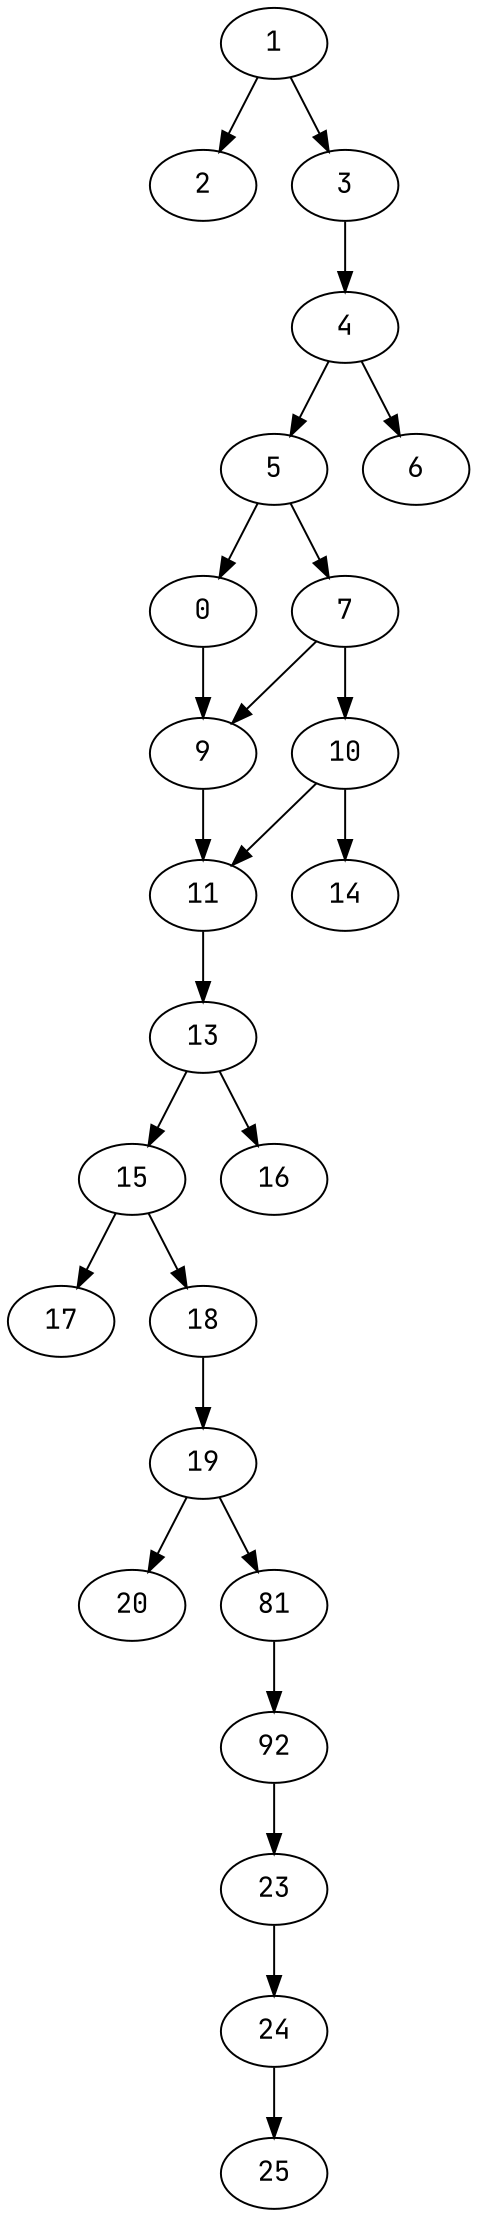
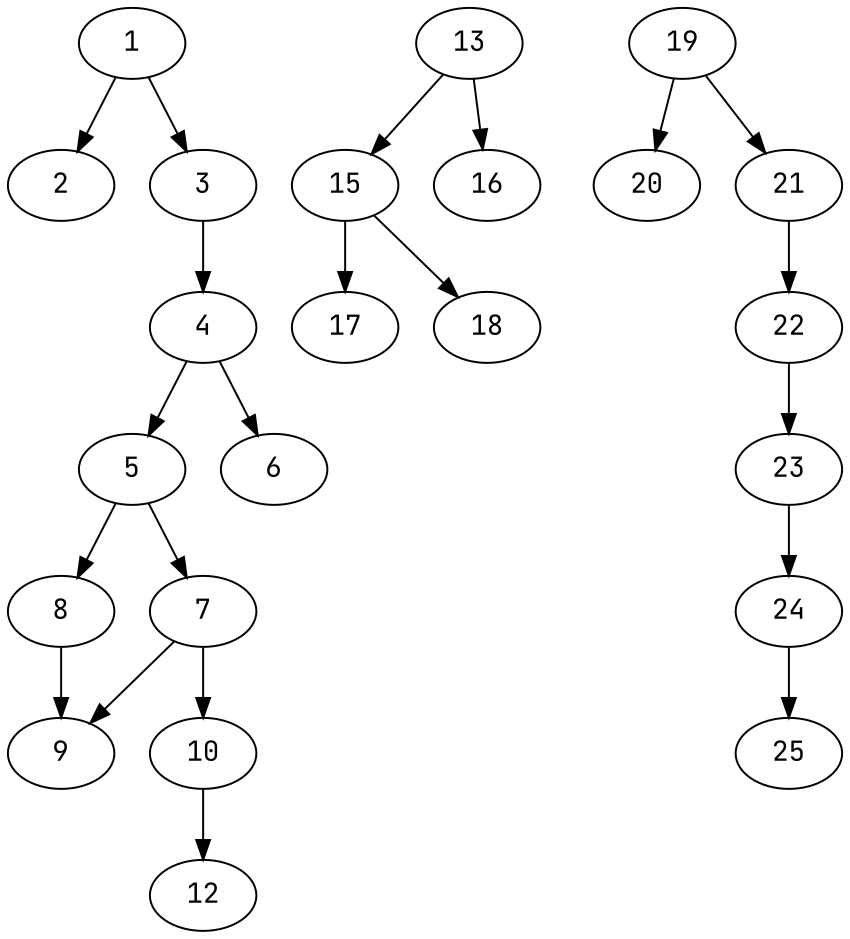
(203, 611) -> (61, 611)
(203, 895) -> none
(345, 895) -> (203, 895)
(203, 1383) -> none
(274, 1605) -> (789, 185)
(274, 1747) -> (789, 327)
